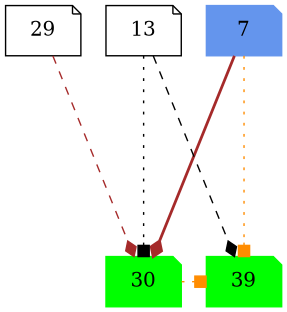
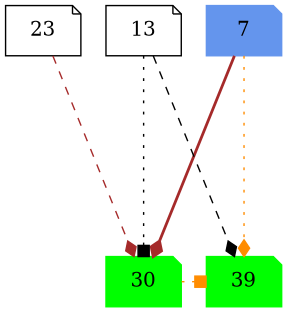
(43, 31) -> (43, 31)
(244, 149) -> (244, 148)
